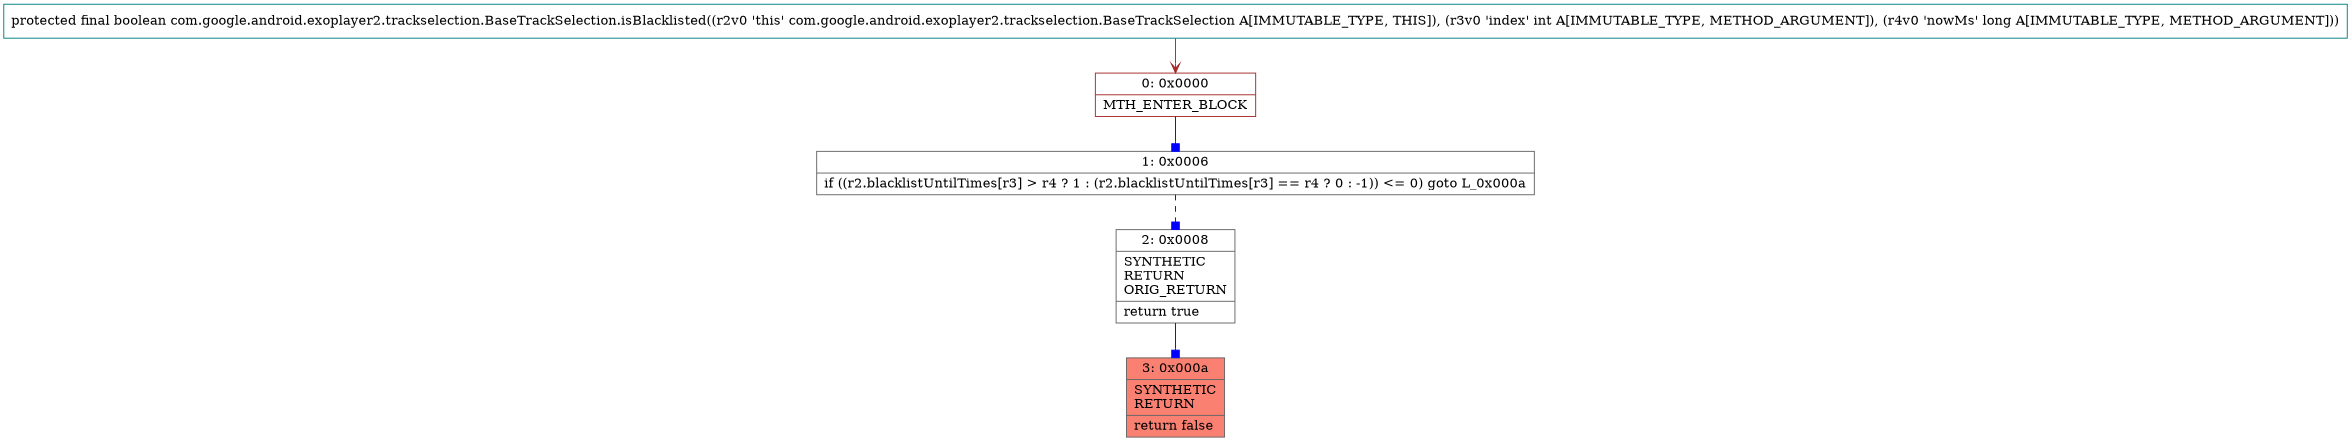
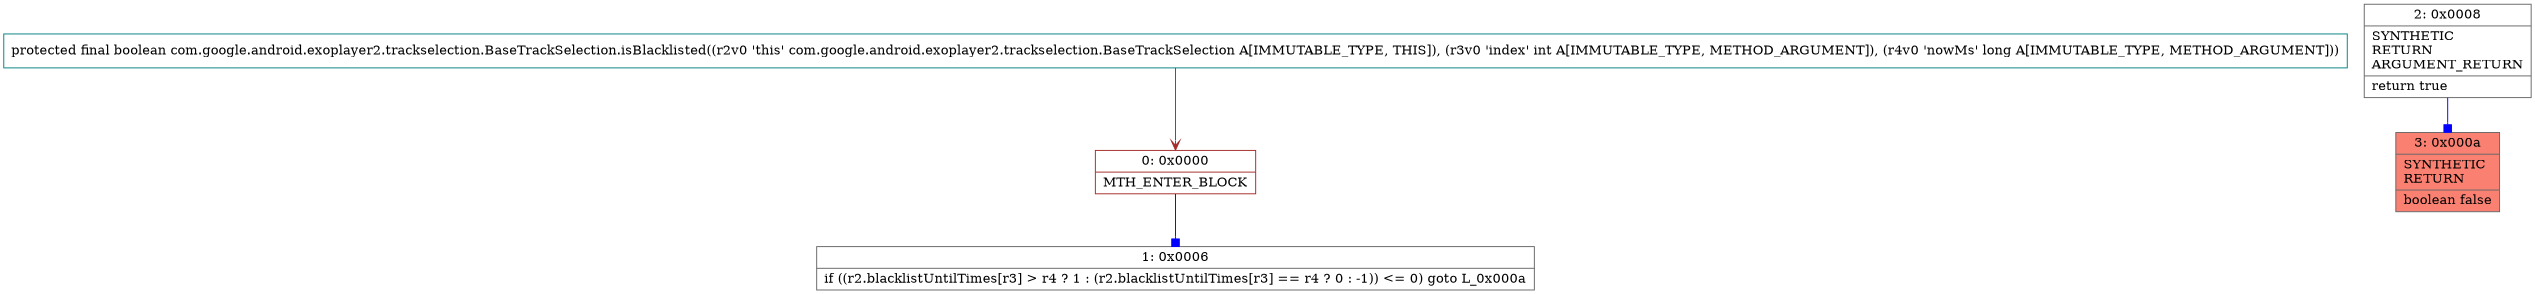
(1176, 207) -> none
(1176, 290) -> (2448, 65)
(1174, 426) -> (2448, 200)
